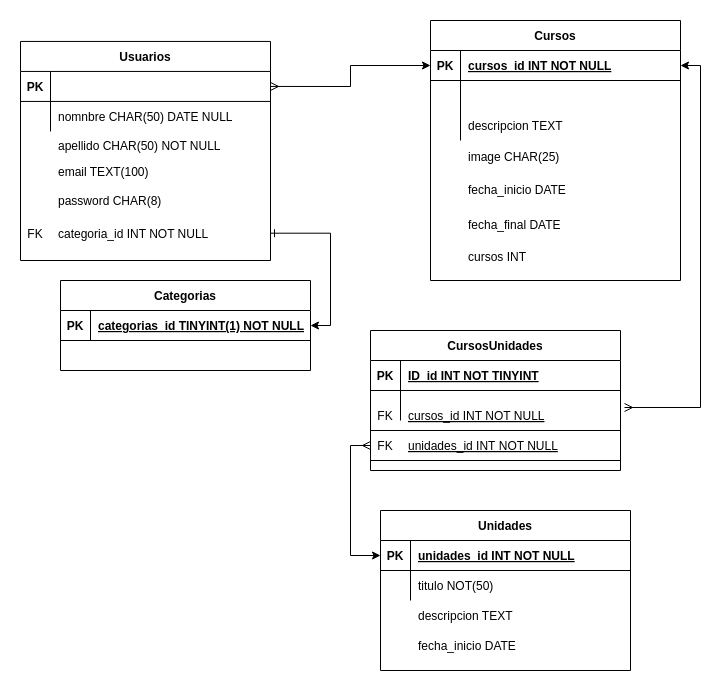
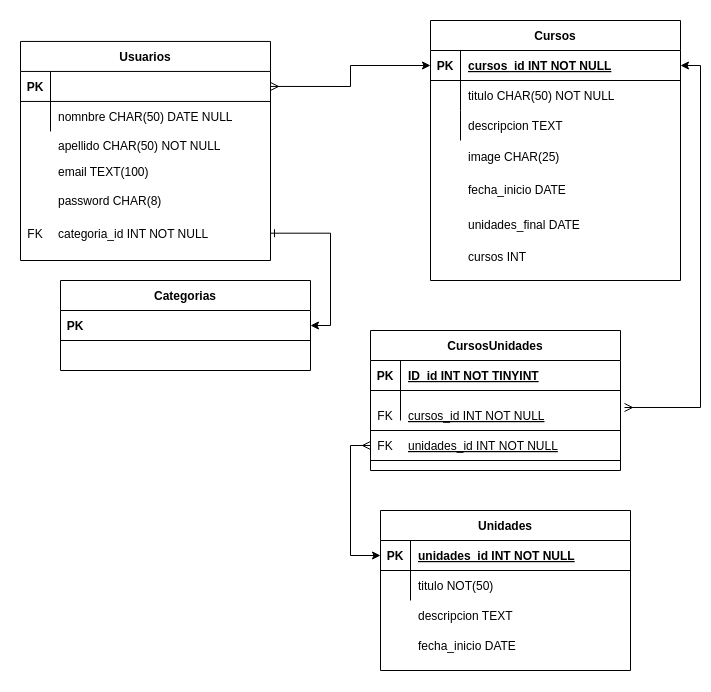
none -> (571, 96)
(517, 225) -> (526, 225)
(201, 326) -> none
